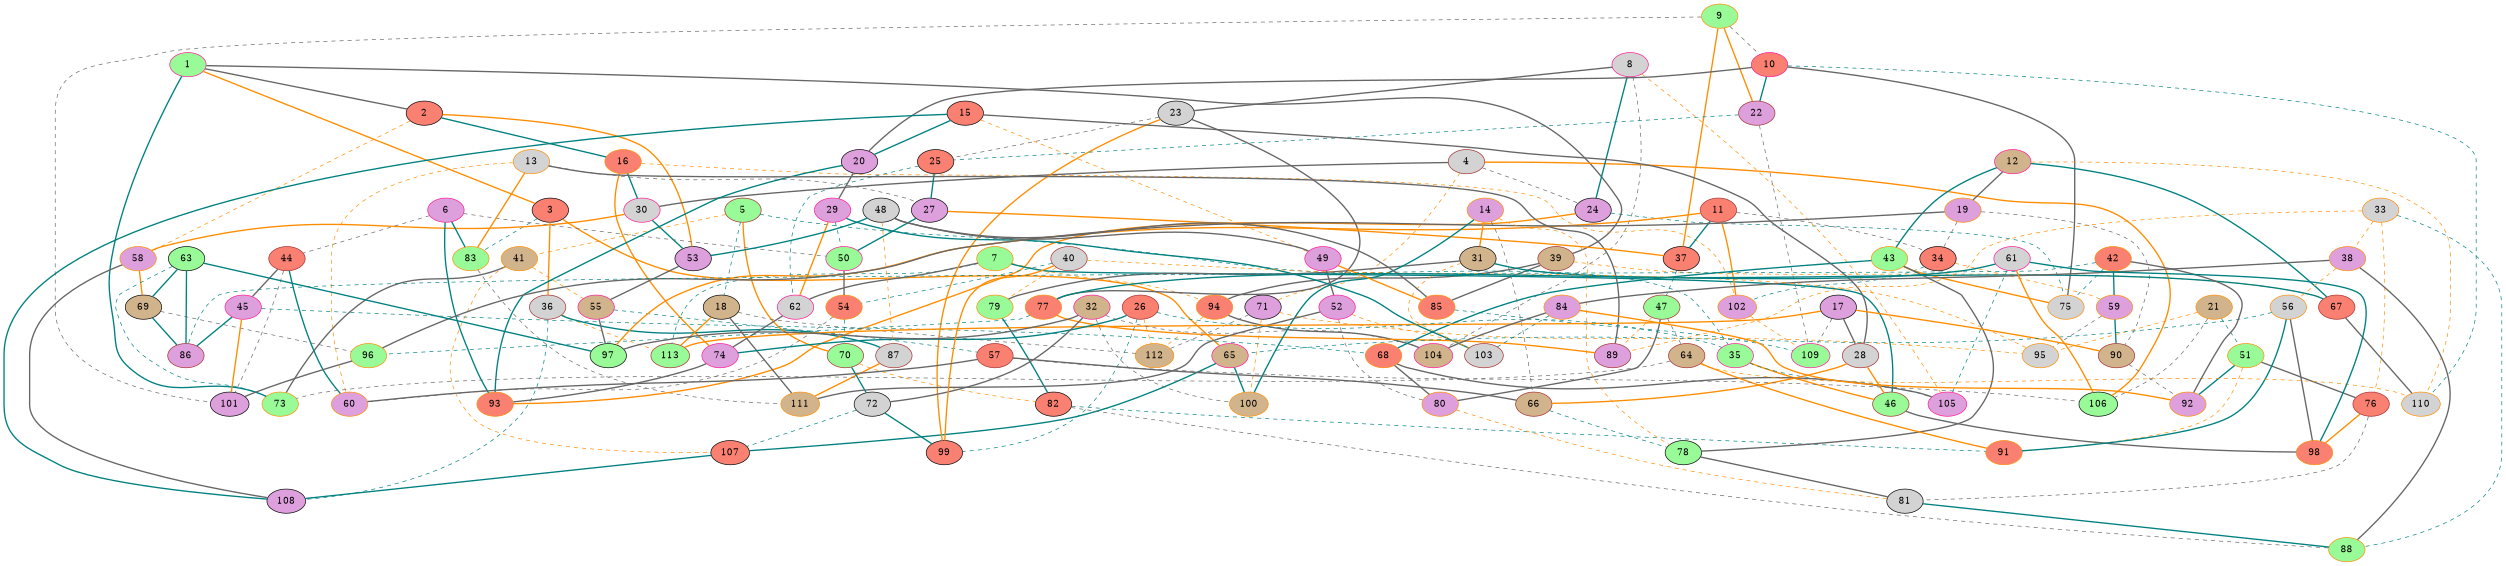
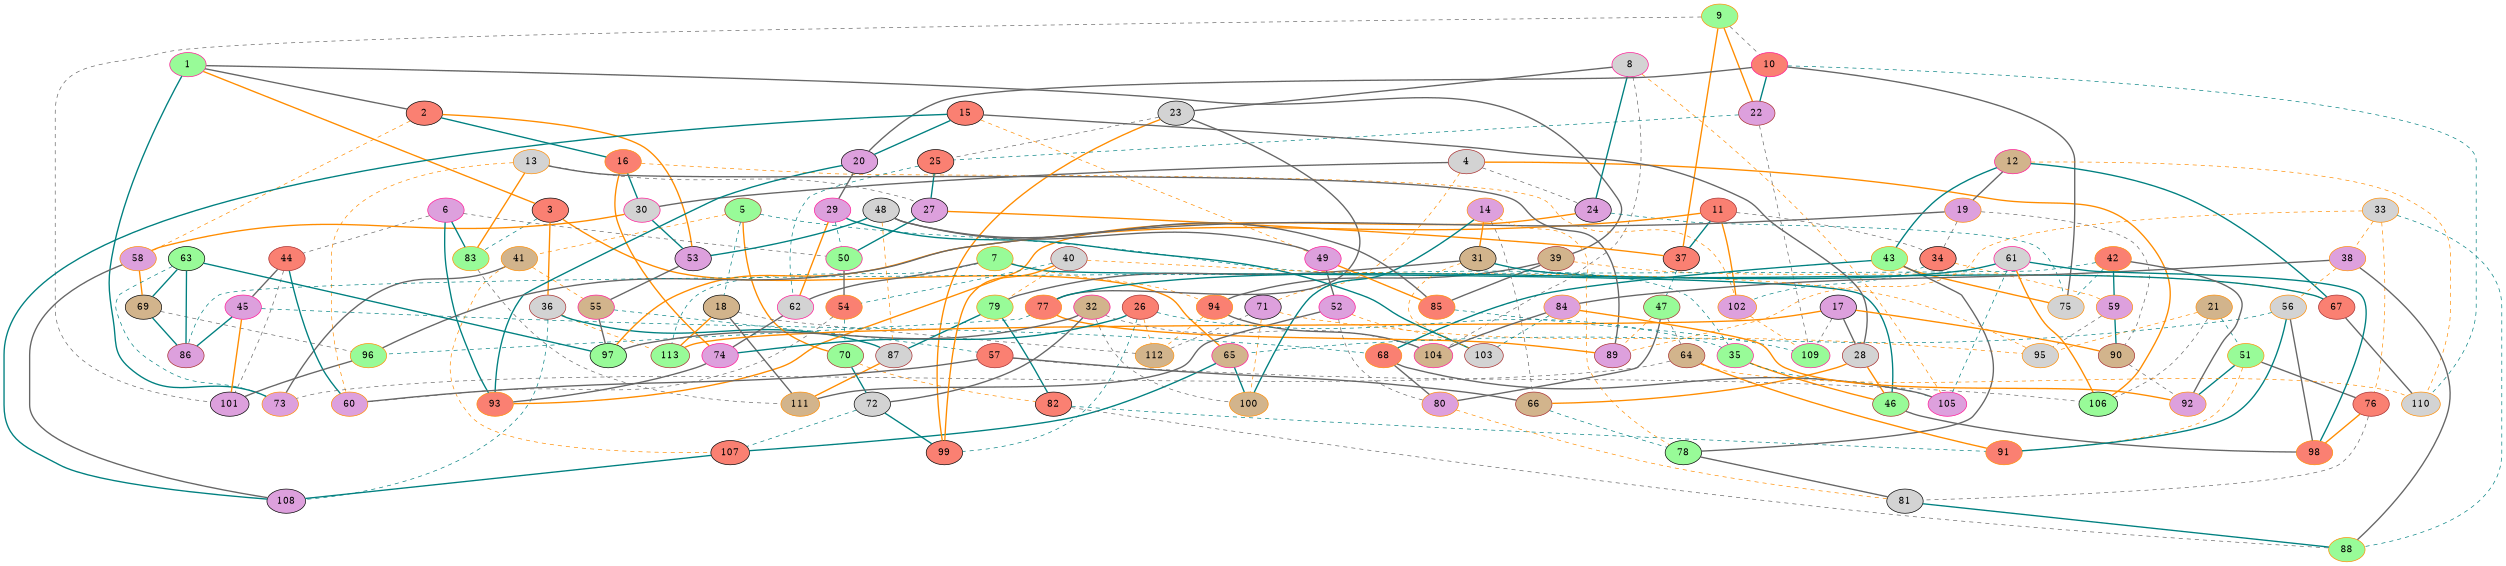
none -> (944, 331)
(280, 404) -> (280, 404)
